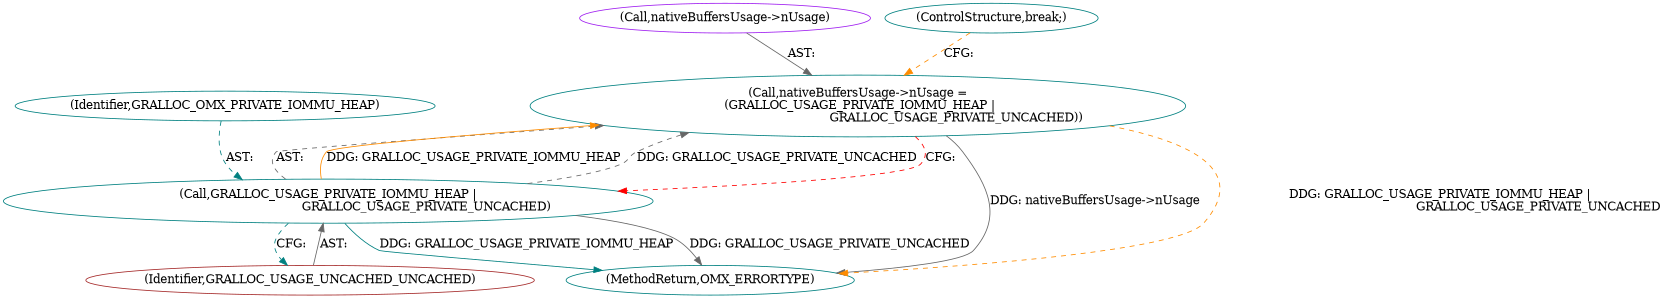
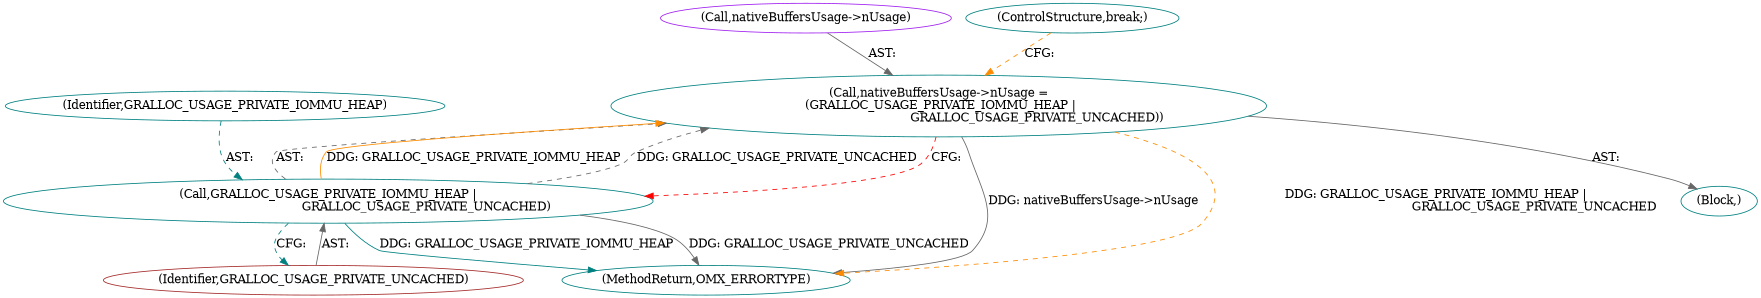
(225, 106) -> (225, 106)
none -> (1719, 201)
(310, 280) -> (313, 280)
